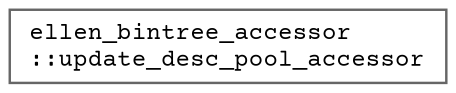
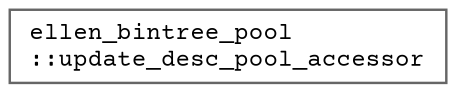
(228, 46) -> (228, 46)
